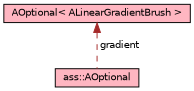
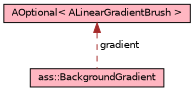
(97, 78) -> (97, 78)
